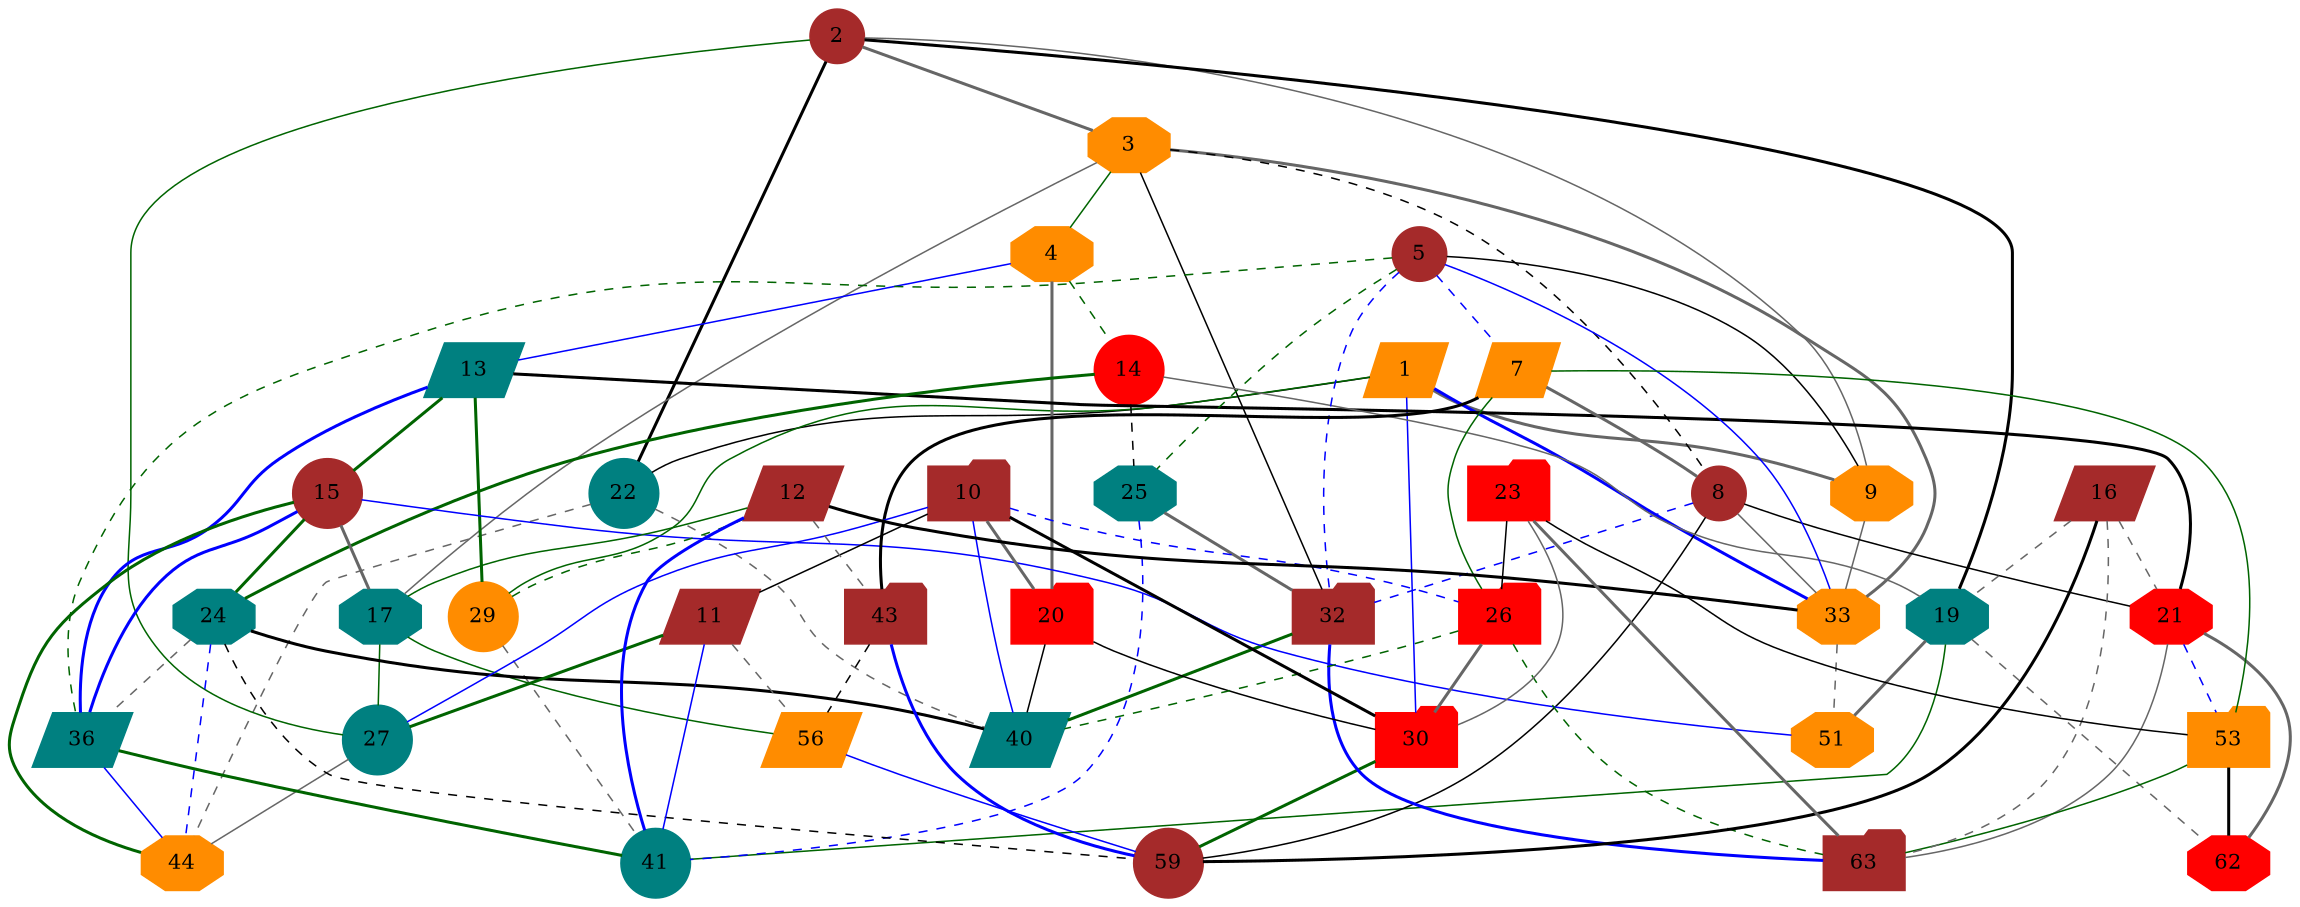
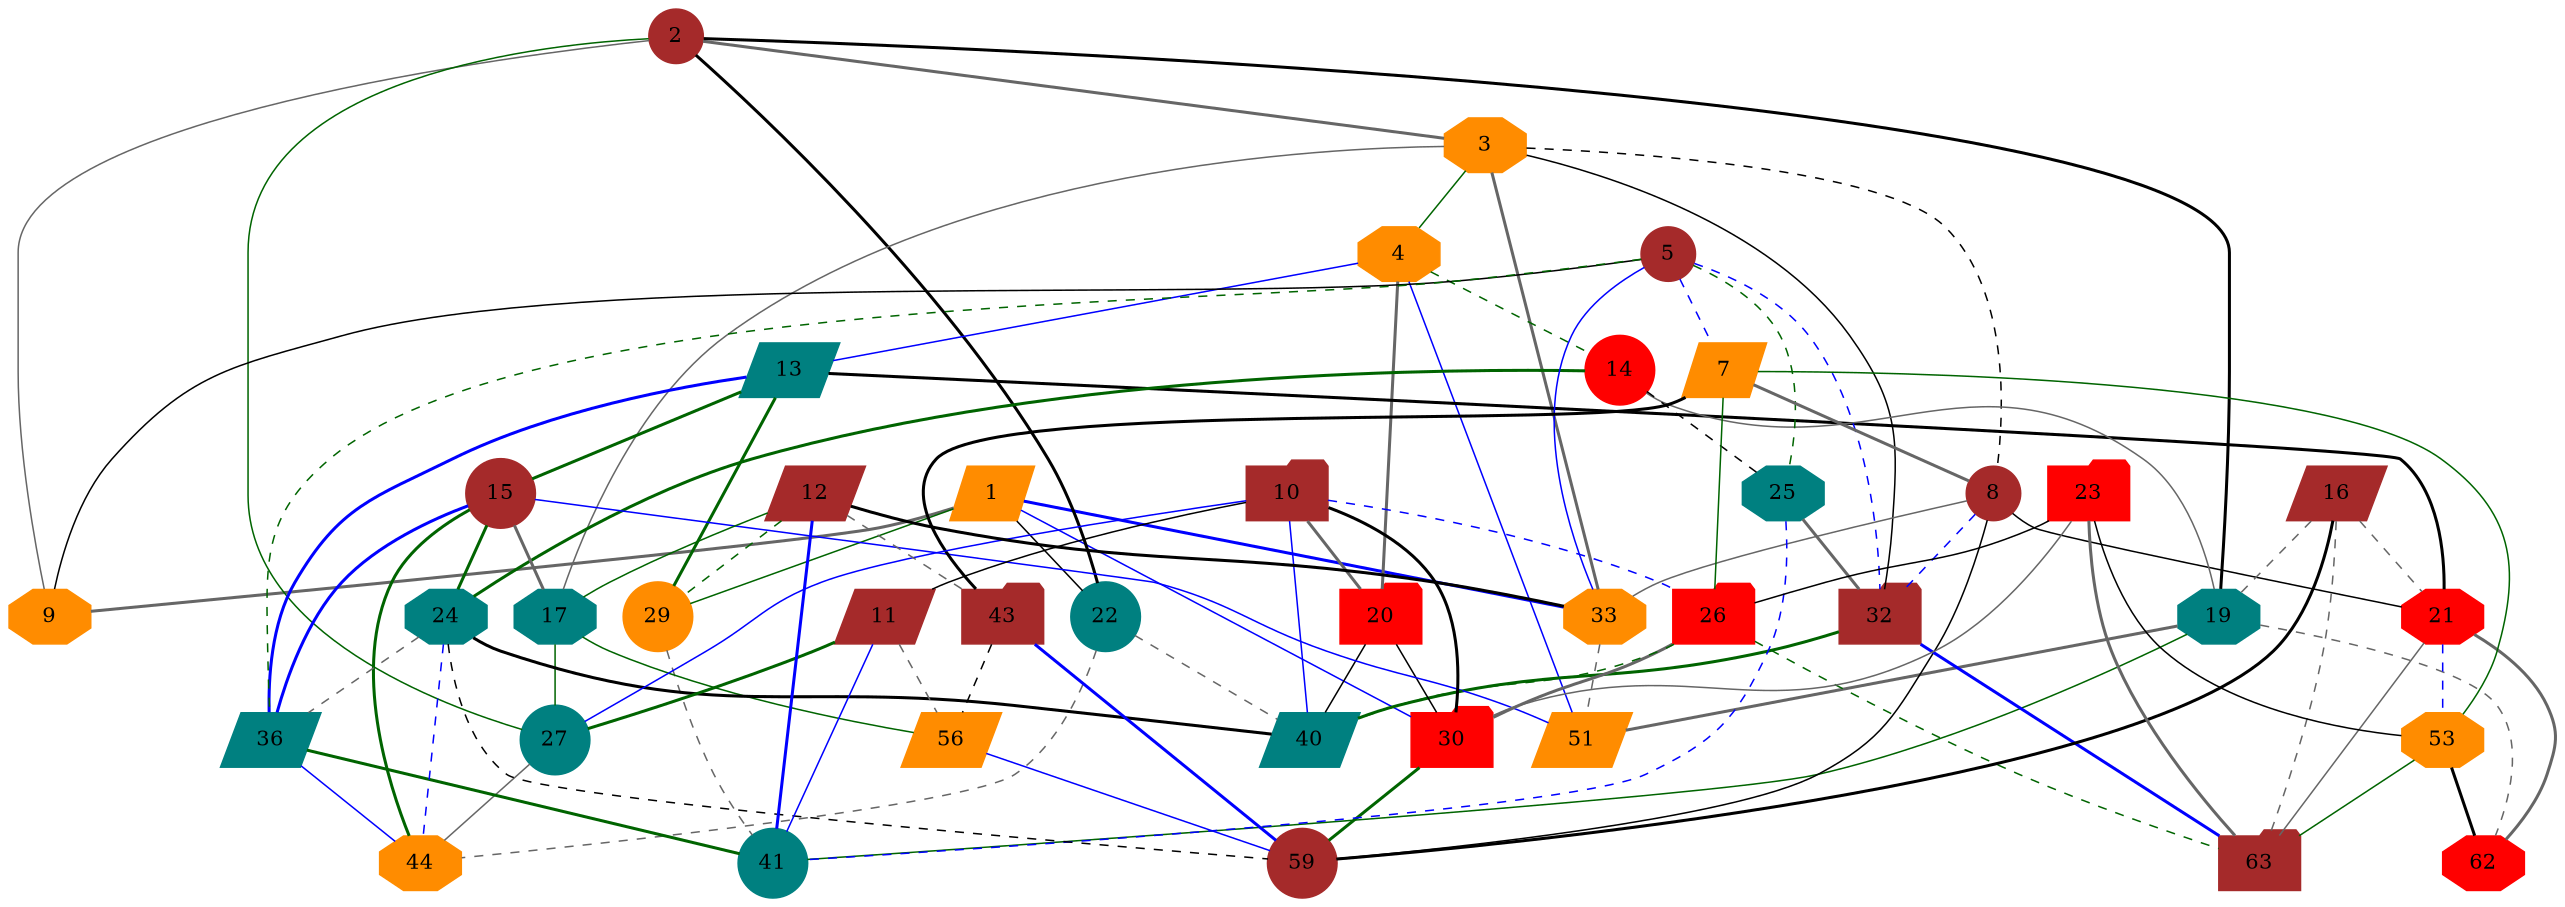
none -> (1491, 497)
(1855, 555) -> none
(1832, 740) -> (1582, 740)
(2229, 740) -> (2443, 740)
